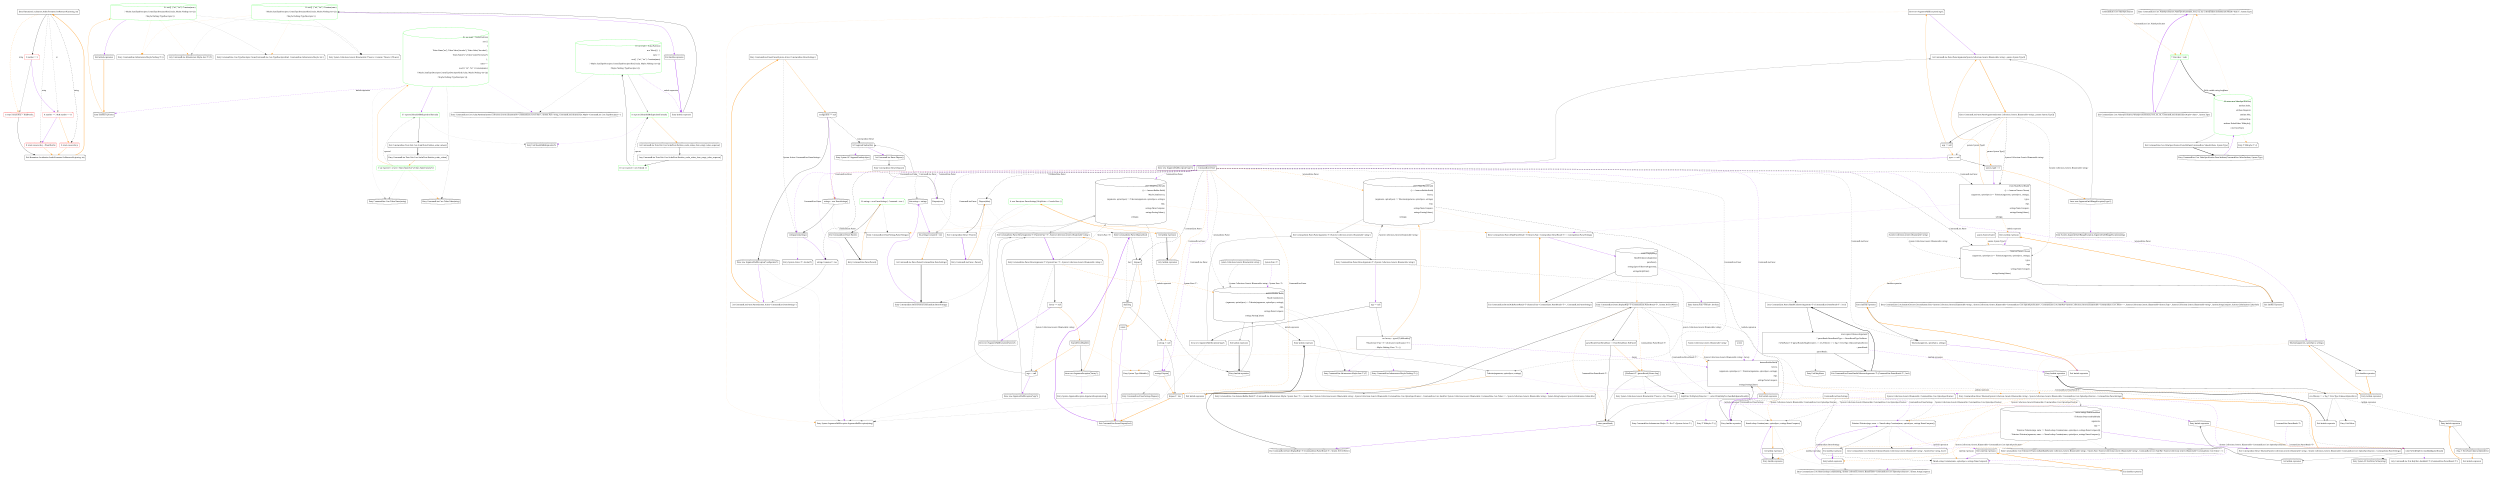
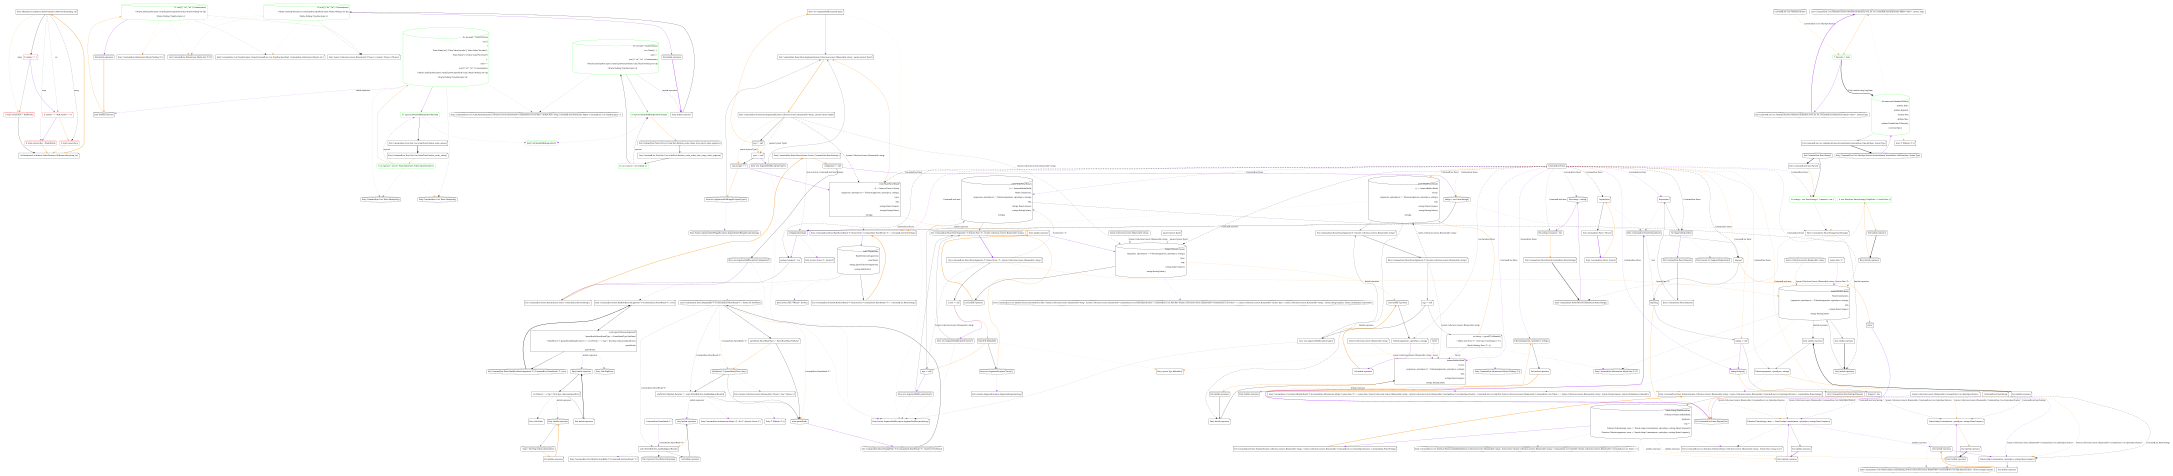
(844, 129) -> (1647, 170)
(541, 145) -> (541, 143)
(868, 220) -> (1819, 177)
(1146, 409) -> (1788, 397)
